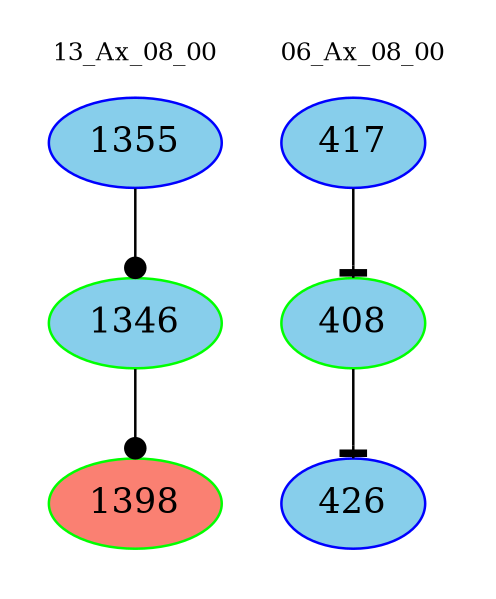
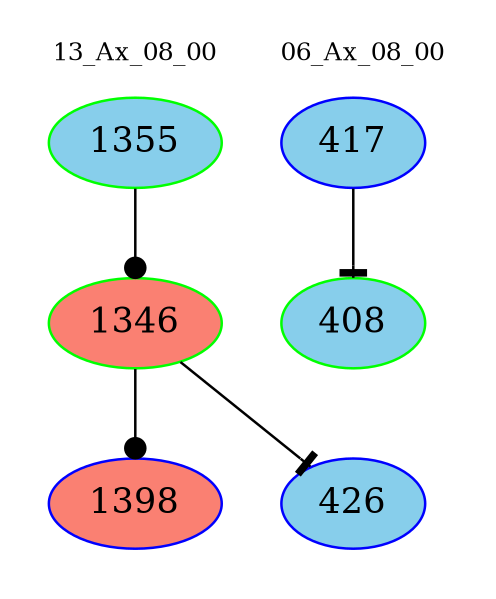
(135, 143) -> (135, 143)
(135, 323) -> (135, 323)
(353, 407) -> (225, 398)
(135, 504) -> (135, 504)
